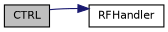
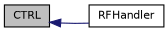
(64, 9) -> (75, 23)
